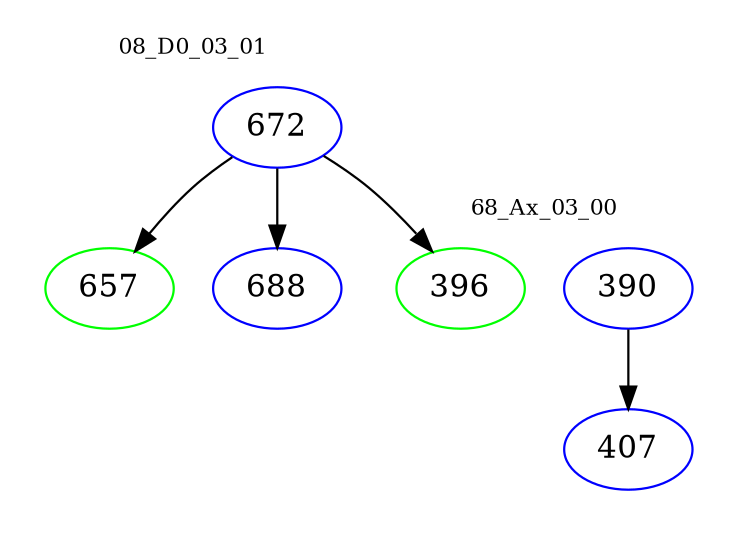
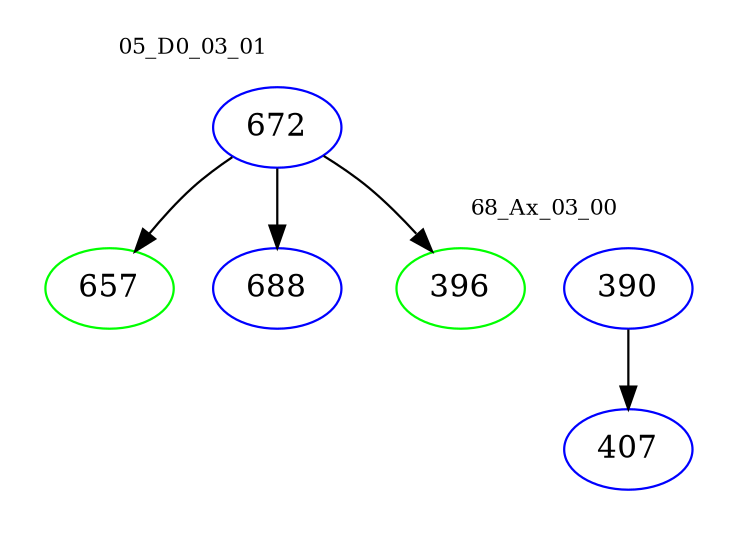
(193, 48) -> (193, 48)
